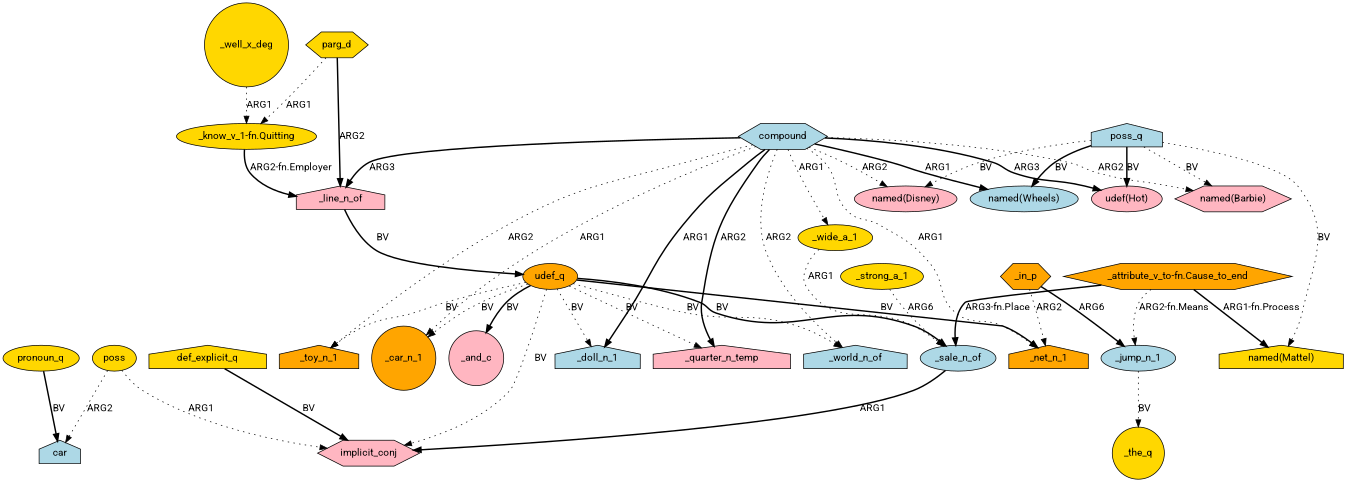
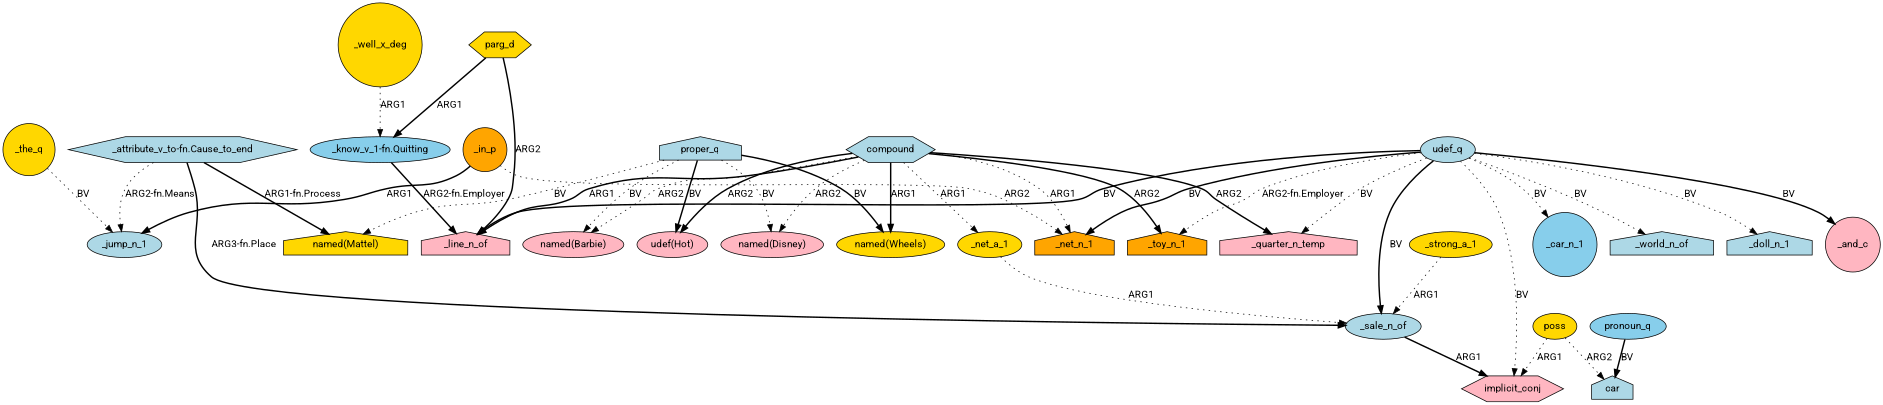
(297, 89) -> (443, 95)
(247, 136) -> (380, 150)
(1127, 136) -> (700, 150)
(382, 168) -> (602, 194)
(1027, 168) -> (741, 194)
(1024, 199) -> (891, 245)
(1233, 199) -> (573, 245)
(530, 213) -> (1052, 170)
(585, 223) -> none
(675, 235) -> none
(835, 238) -> (990, 245)
(768, 257) -> none
(419, 263) -> (976, 205)
(550, 276) -> (1448, 150)
(1026, 276) -> (485, 150)
(1178, 276) -> (183, 150)
(452, 308) -> (1303, 194)
(921, 308) -> (1426, 295)
(1092, 308) -> (400, 194)
(41, 358) -> (1628, 326)
(208, 358) -> none
(404, 358) -> (1565, 245)
(1138, 395) -> (77, 198)
